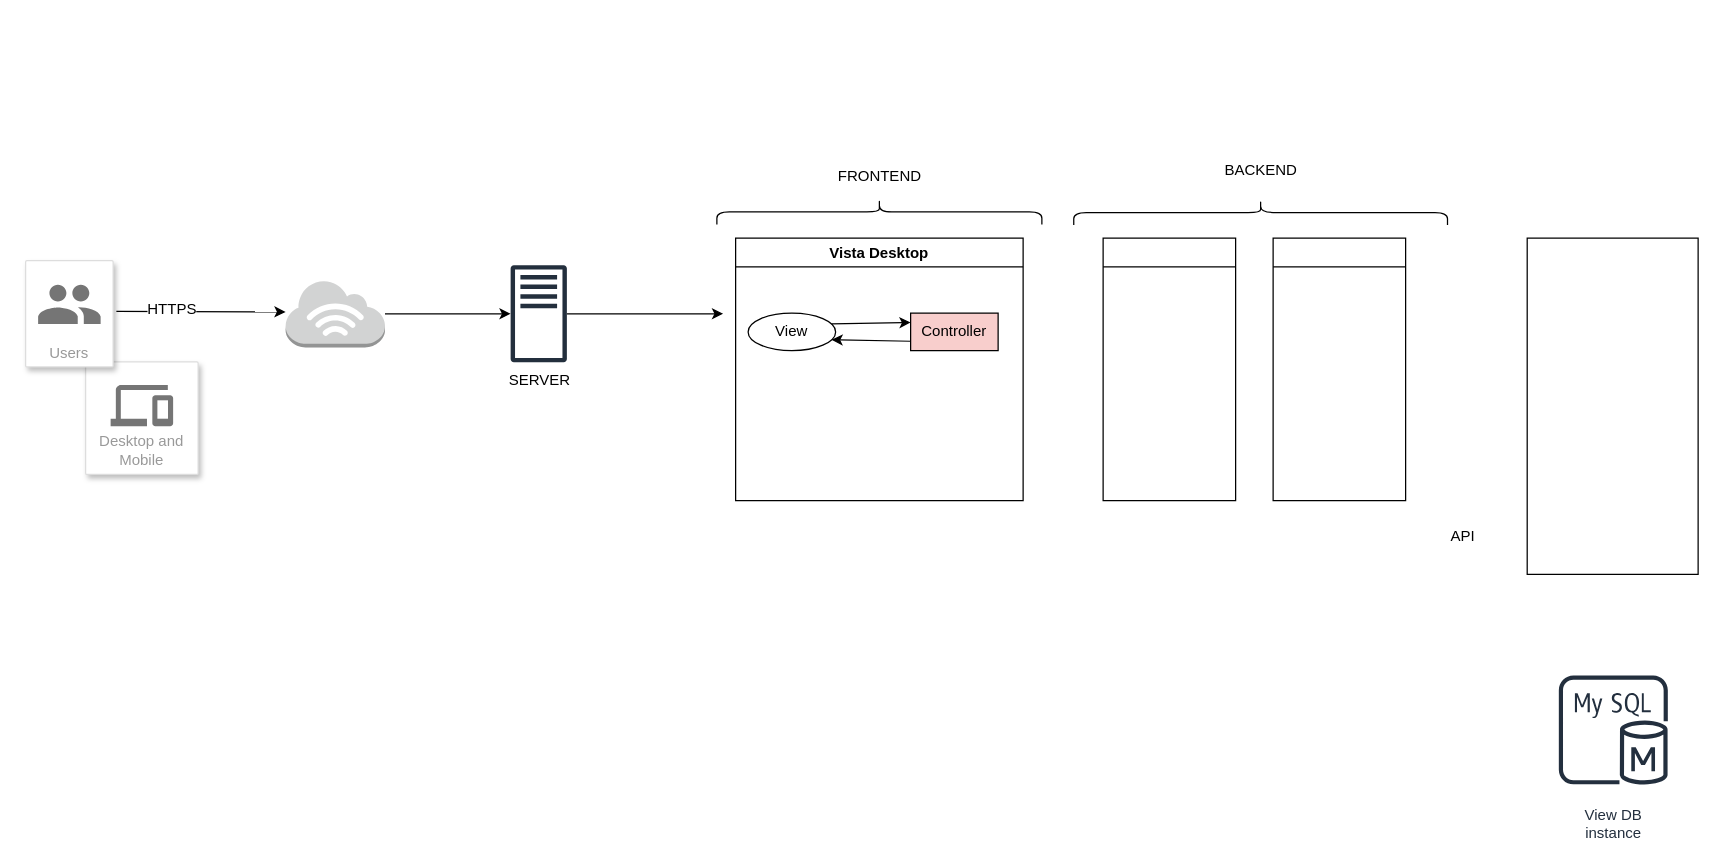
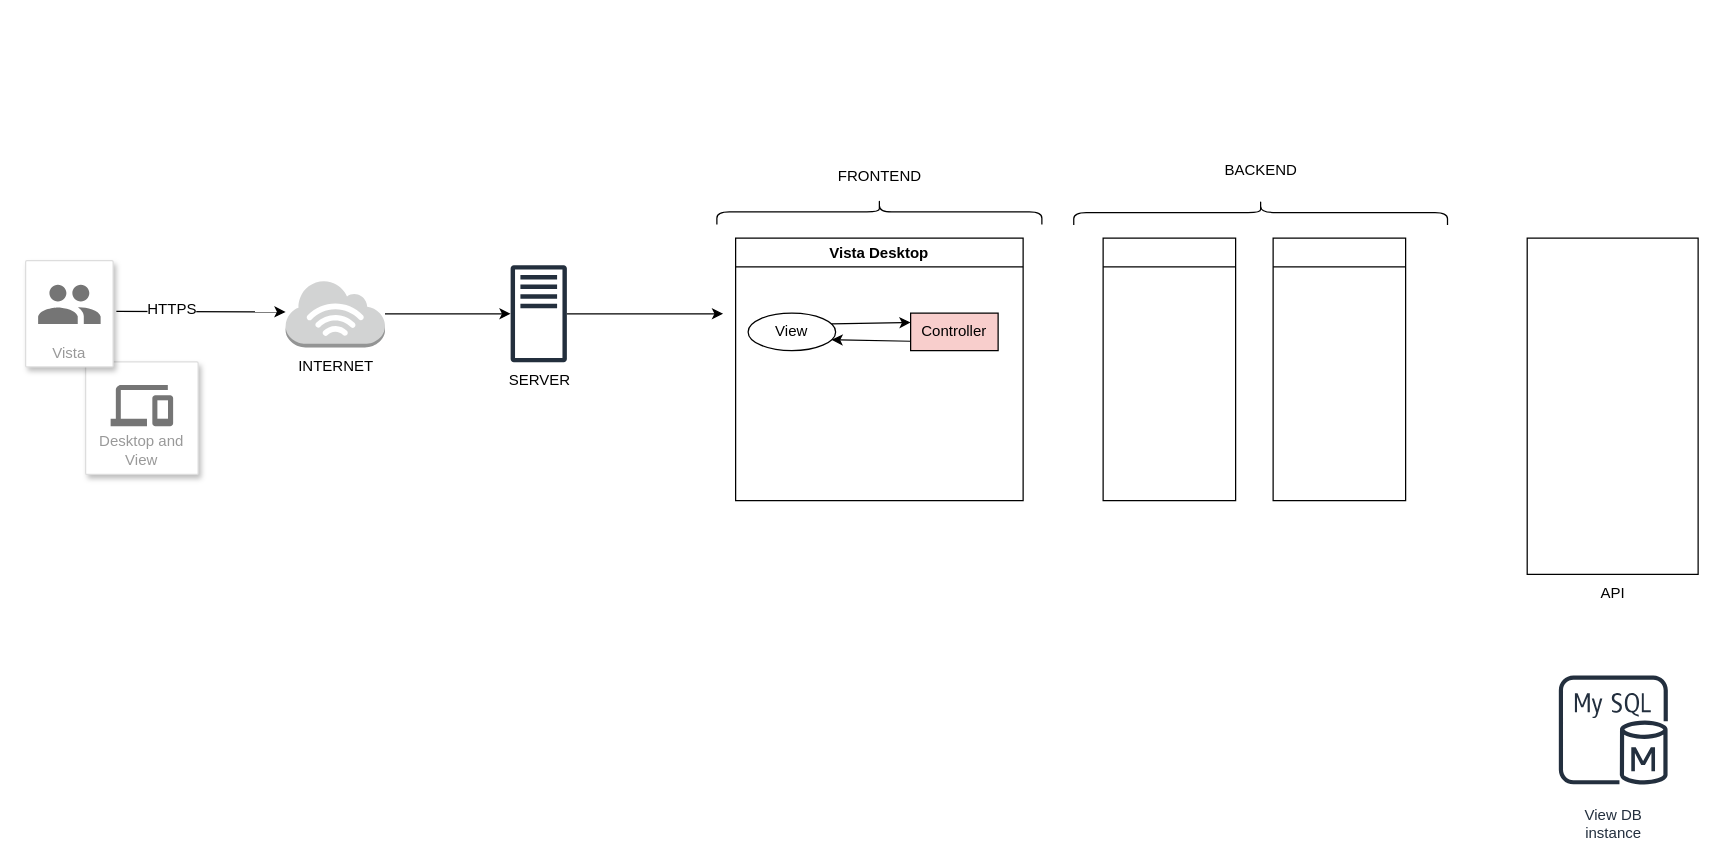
(69, 352) -> (69, 352)
none -> (336, 367)
(142, 450) -> (142, 450)
(1463, 537) -> (1613, 593)
